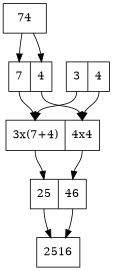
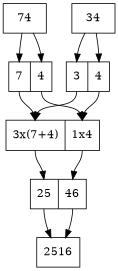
none -> (93, 18)
(82, 135) -> (82, 135)
